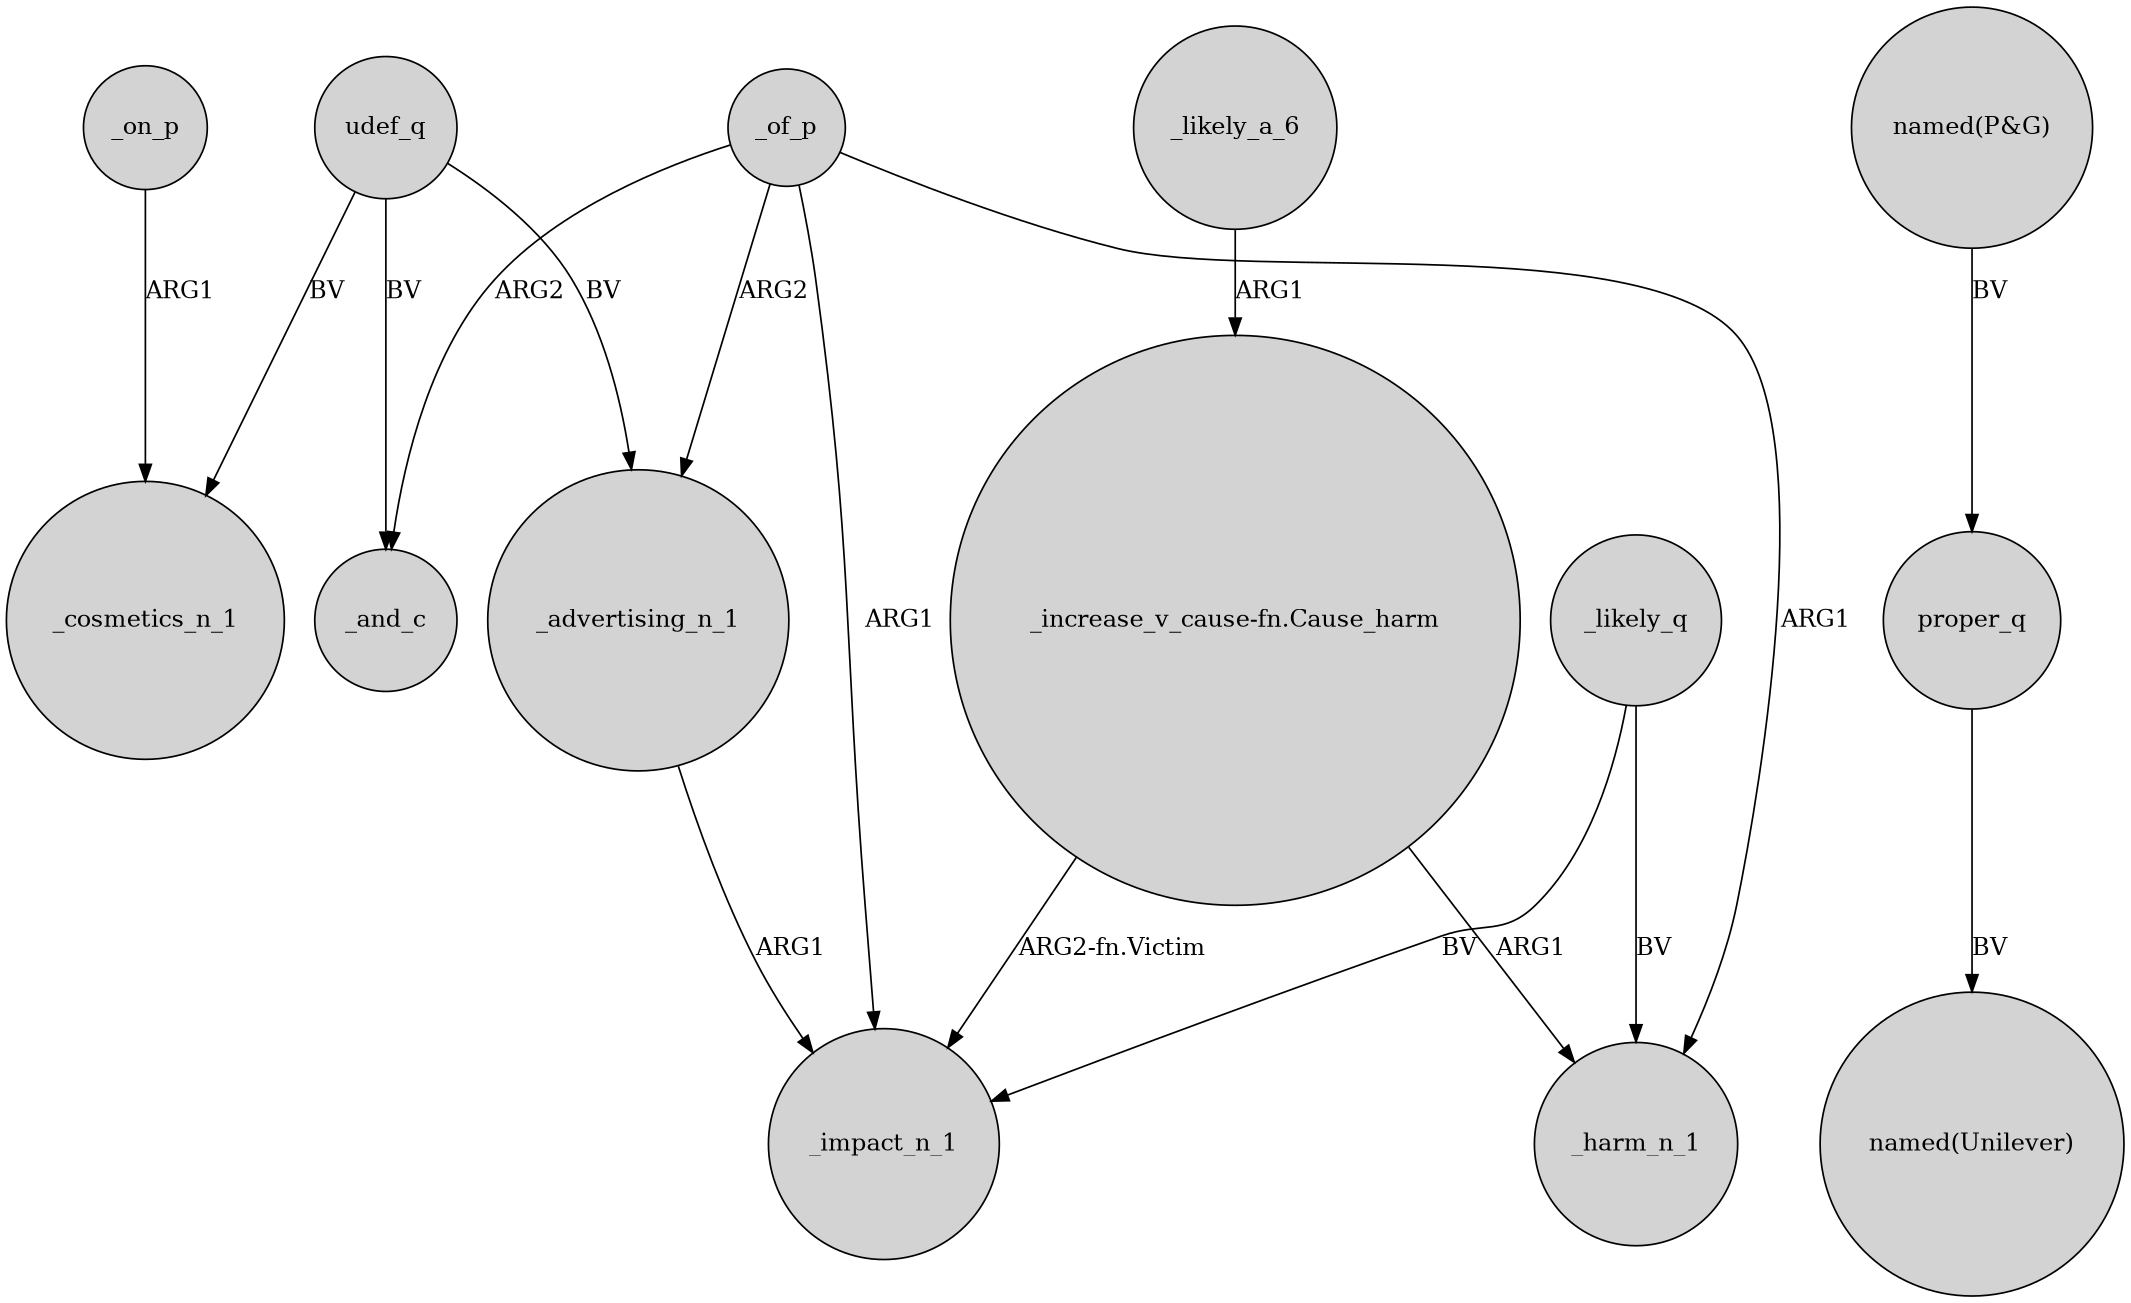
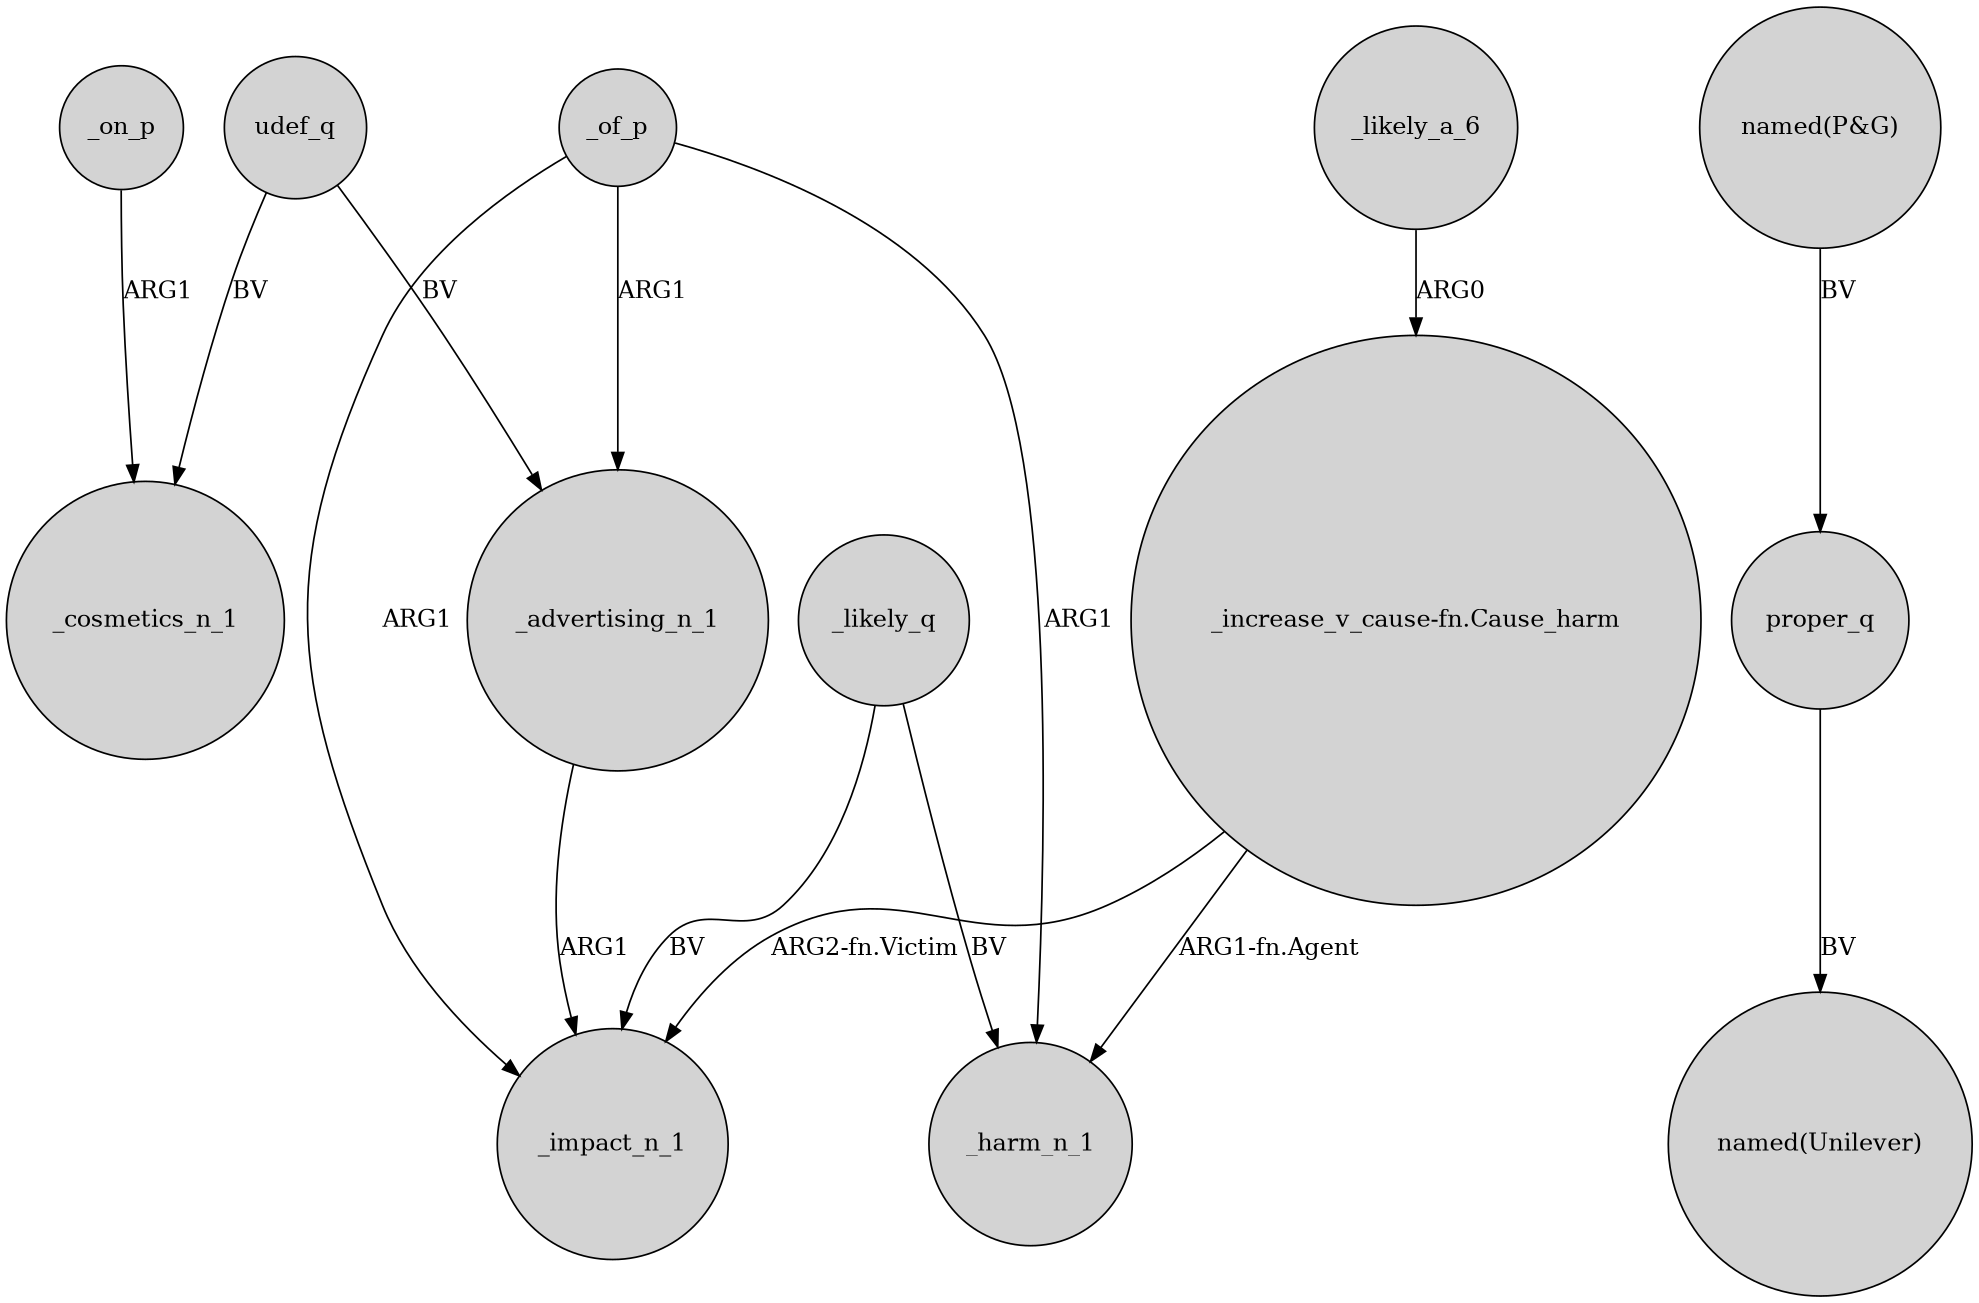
(774, 292) -> (653, 292)
(1270, 292) -> (1451, 292)
(386, 620) -> none
(1531, 949) -> (1269, 949)
